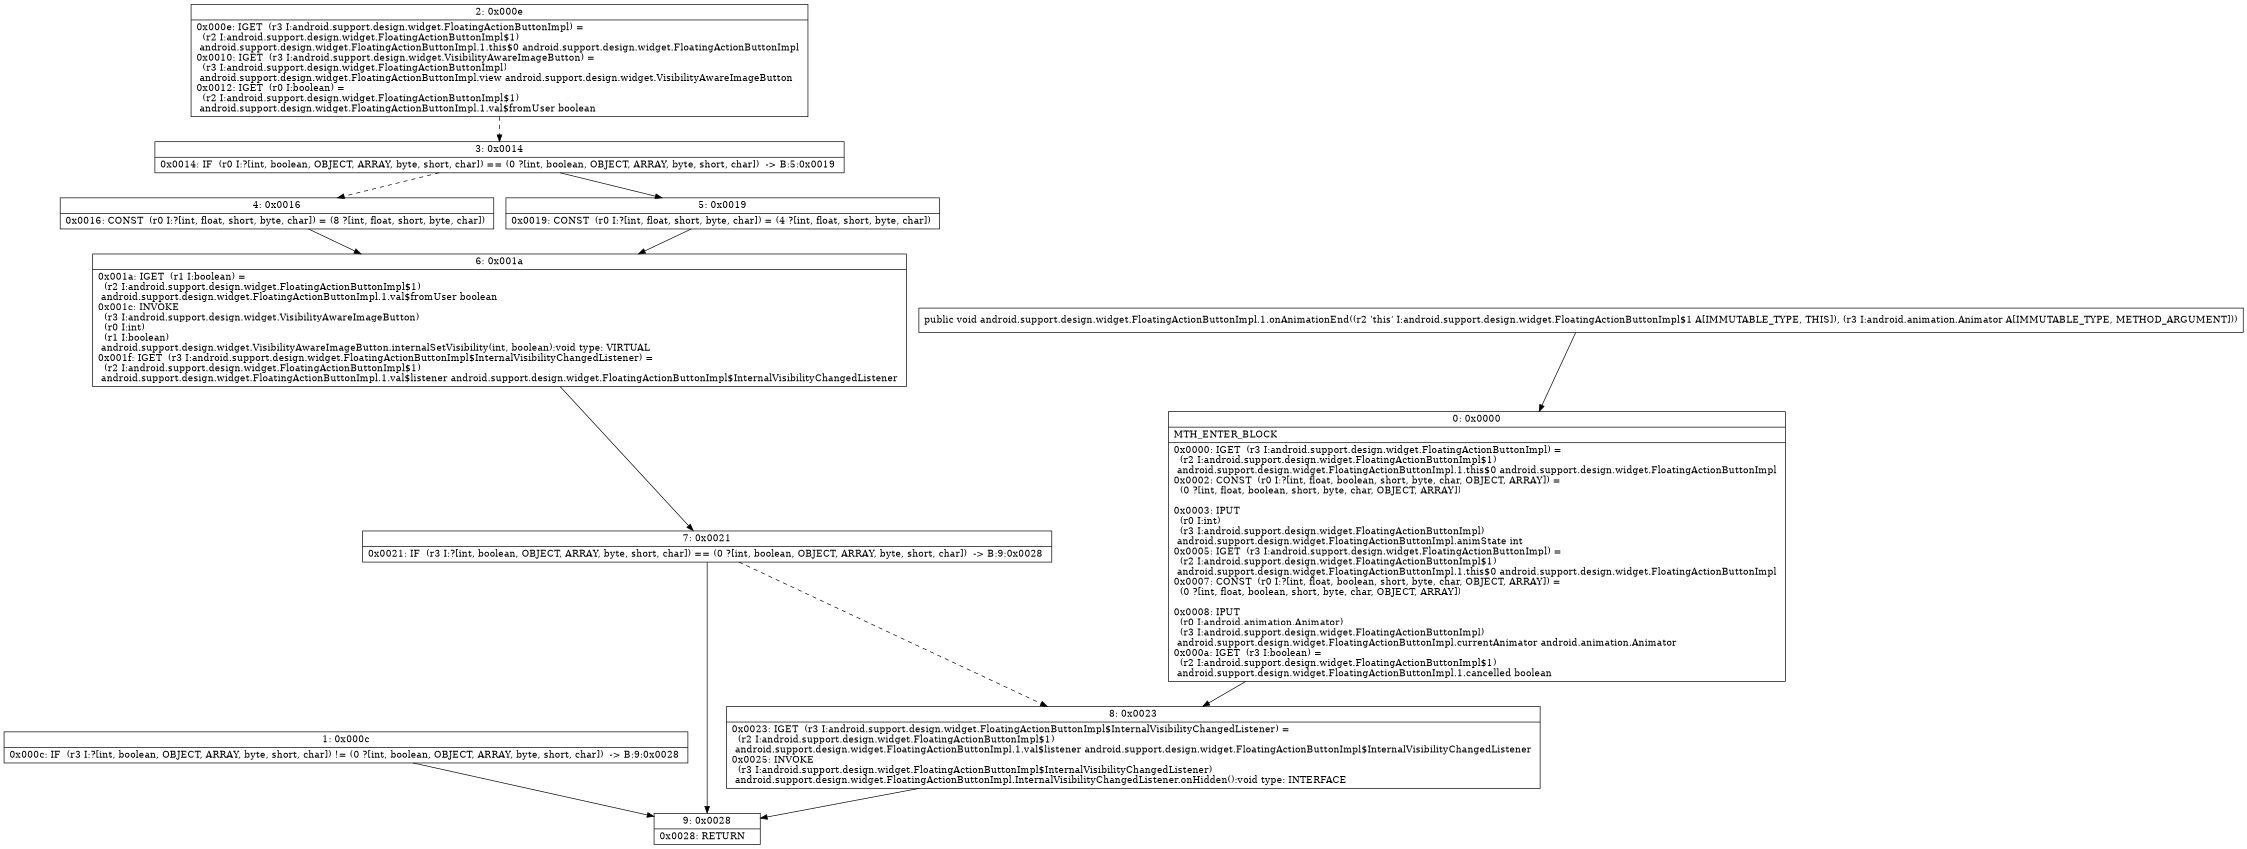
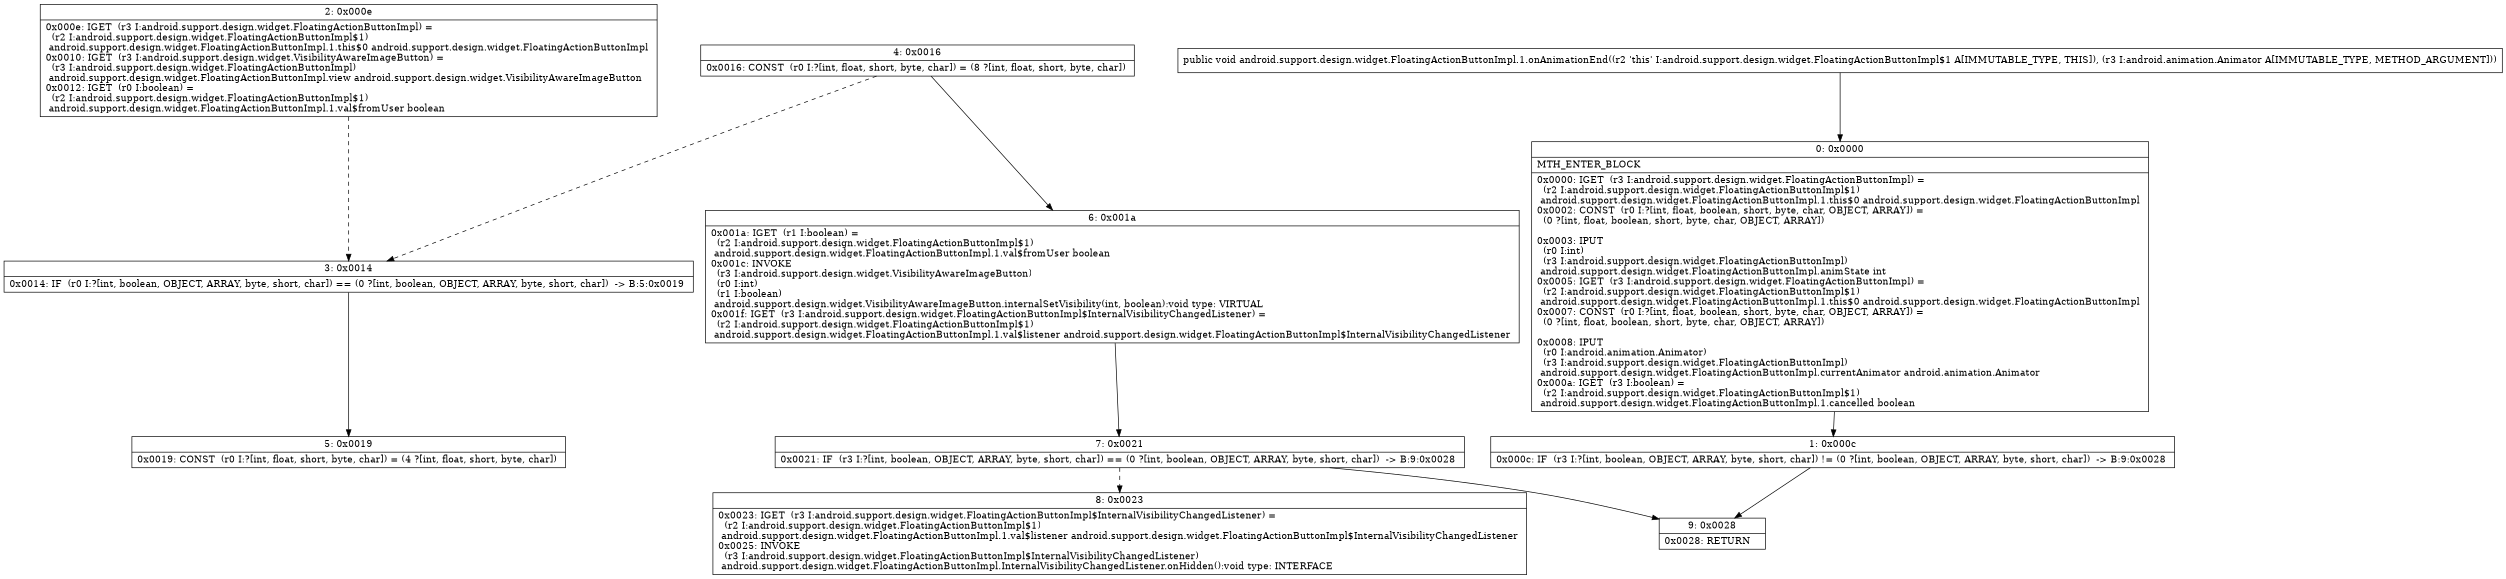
(392, 185) -> (635, 166)
(668, 240) -> none
(1227, 692) -> (1834, 421)
(843, 803) -> none
